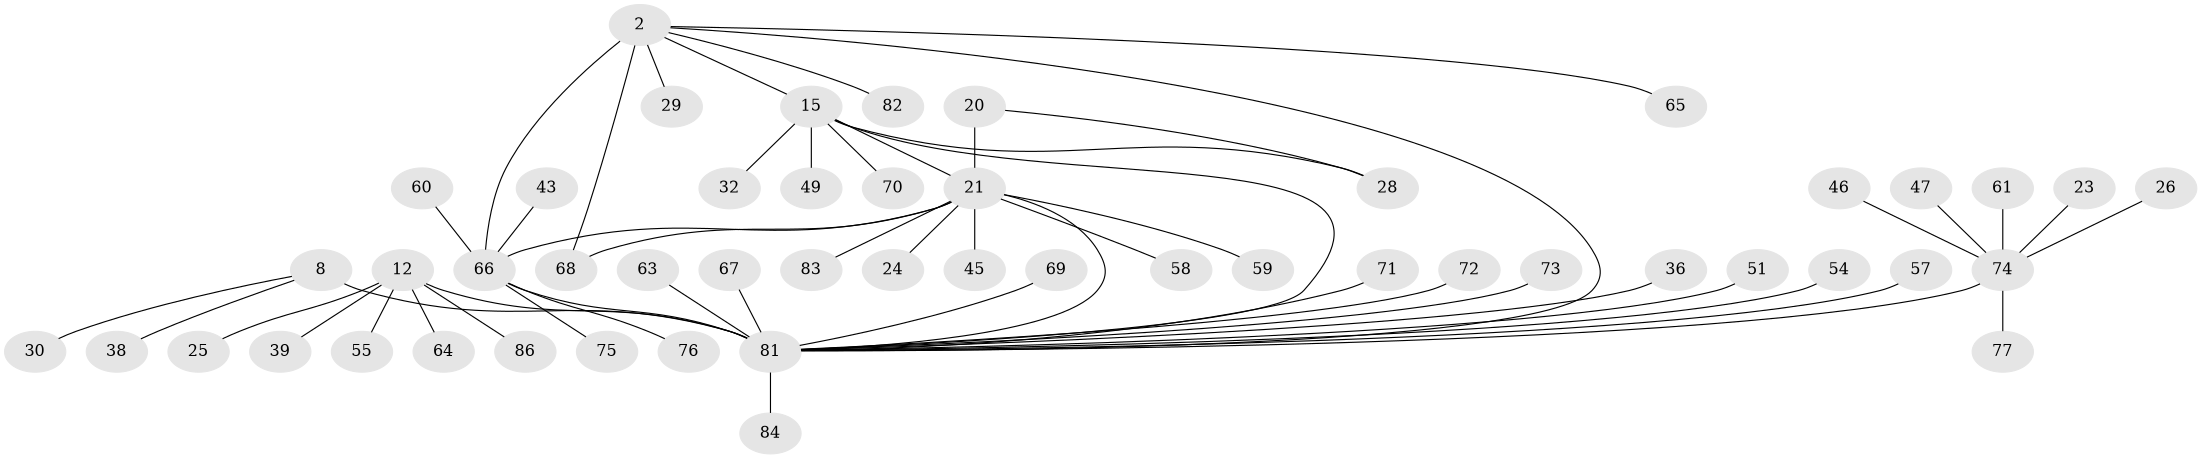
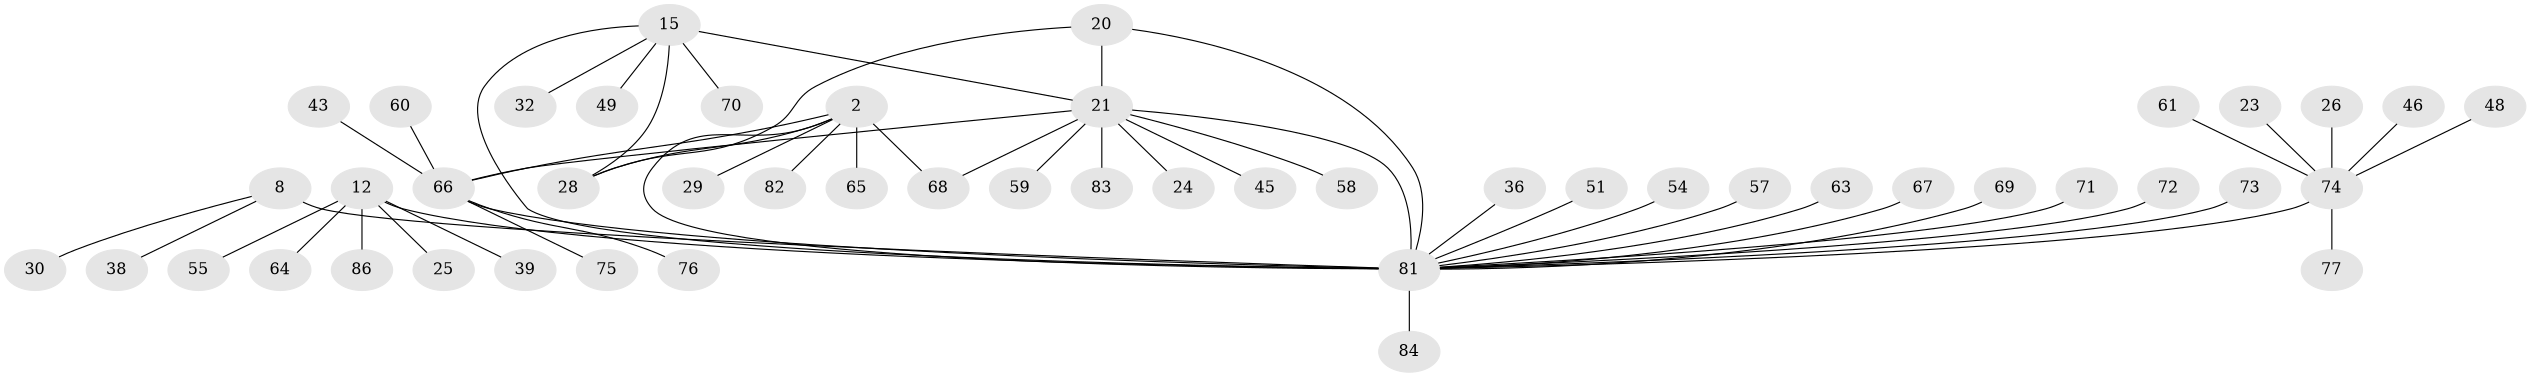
(726, 66) -> (713, 148)
none -> (1325, 90)
(1921, 188) -> (2495, 107)
